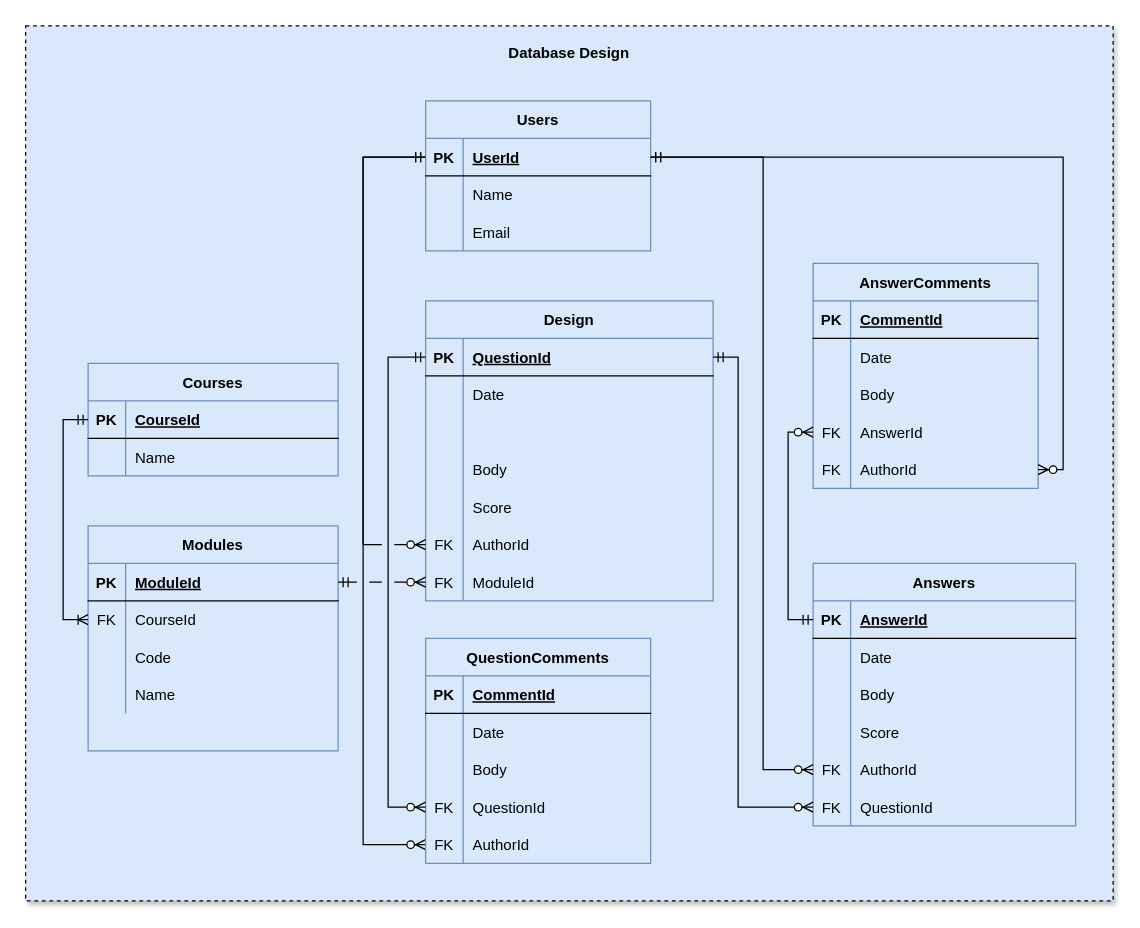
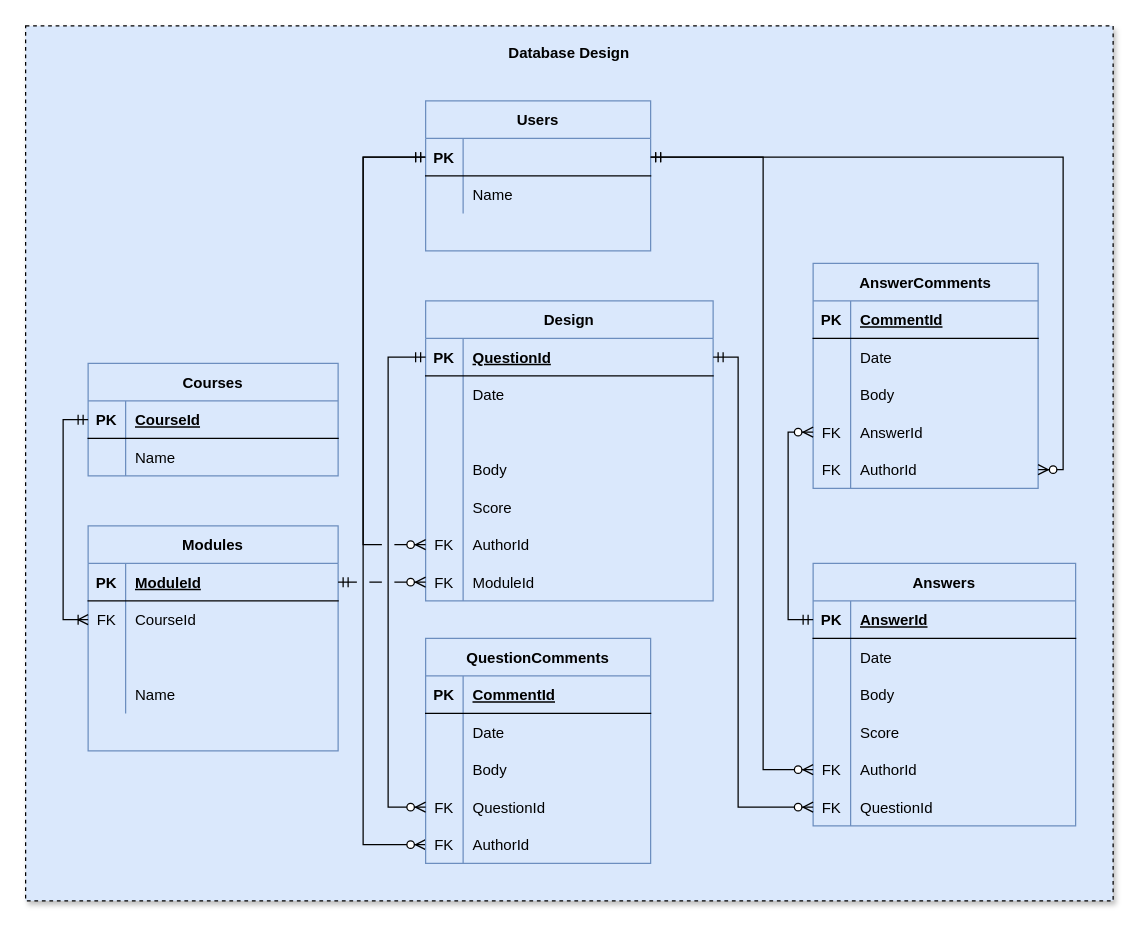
(557, 157) -> none
(557, 232) -> none
(232, 657) -> none
